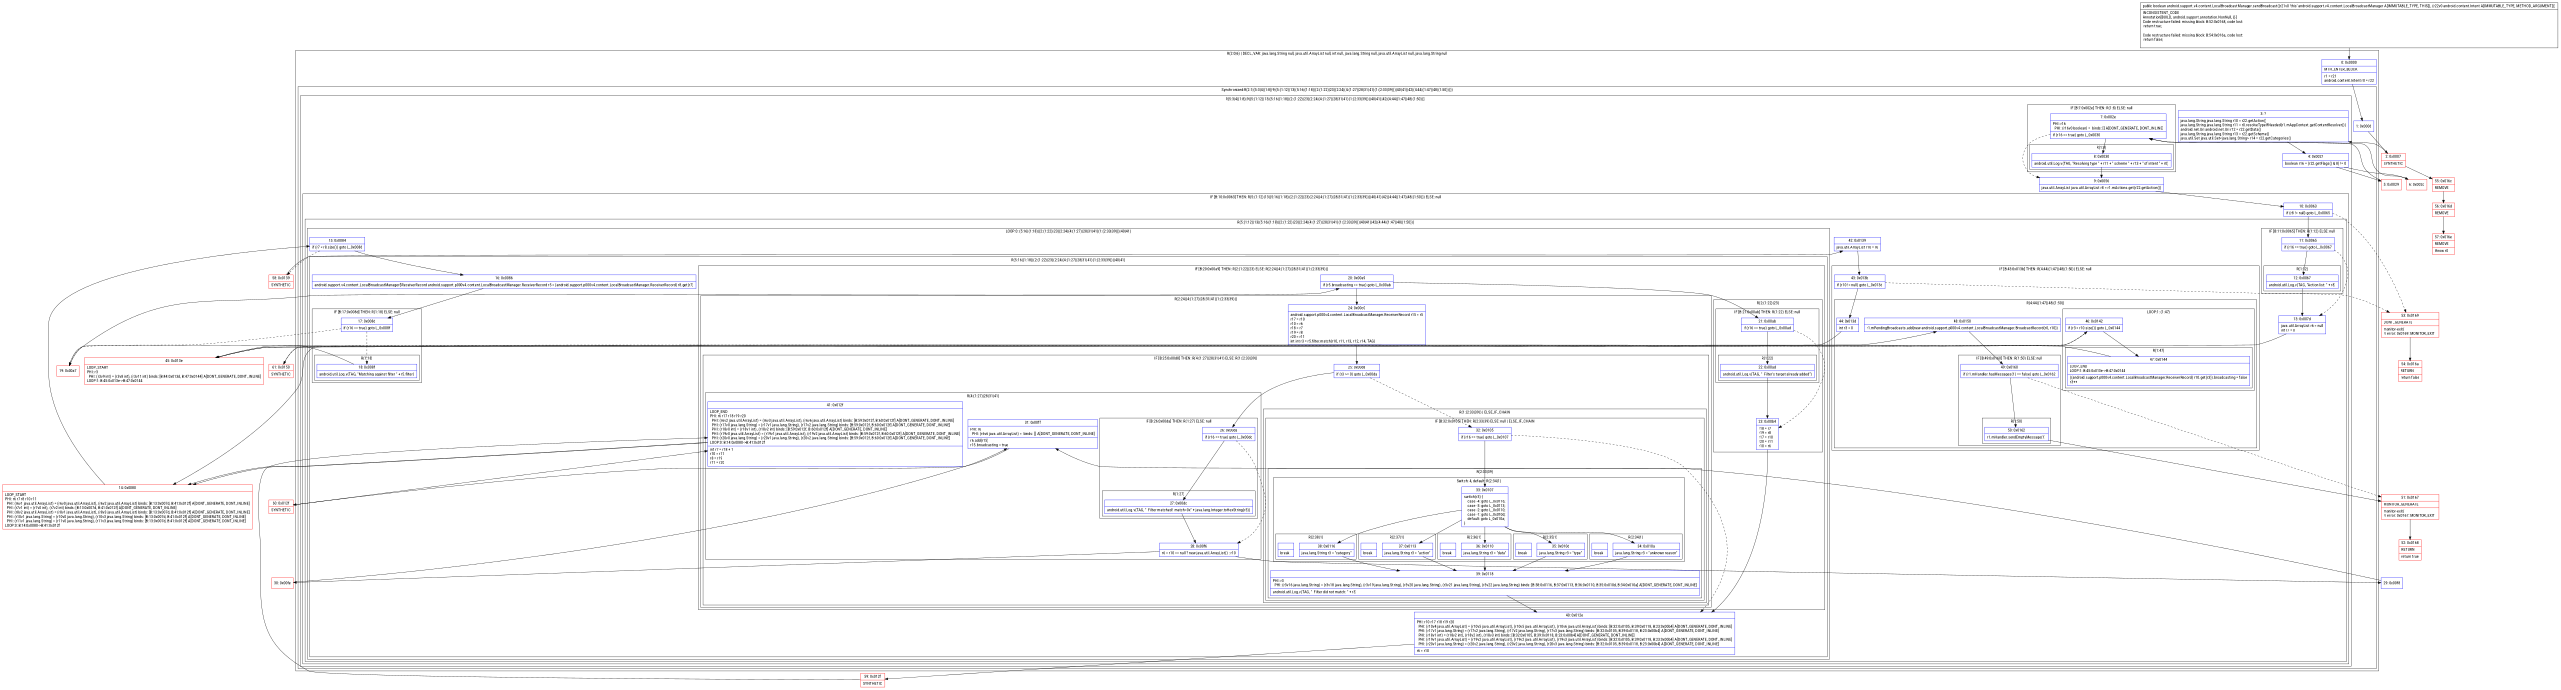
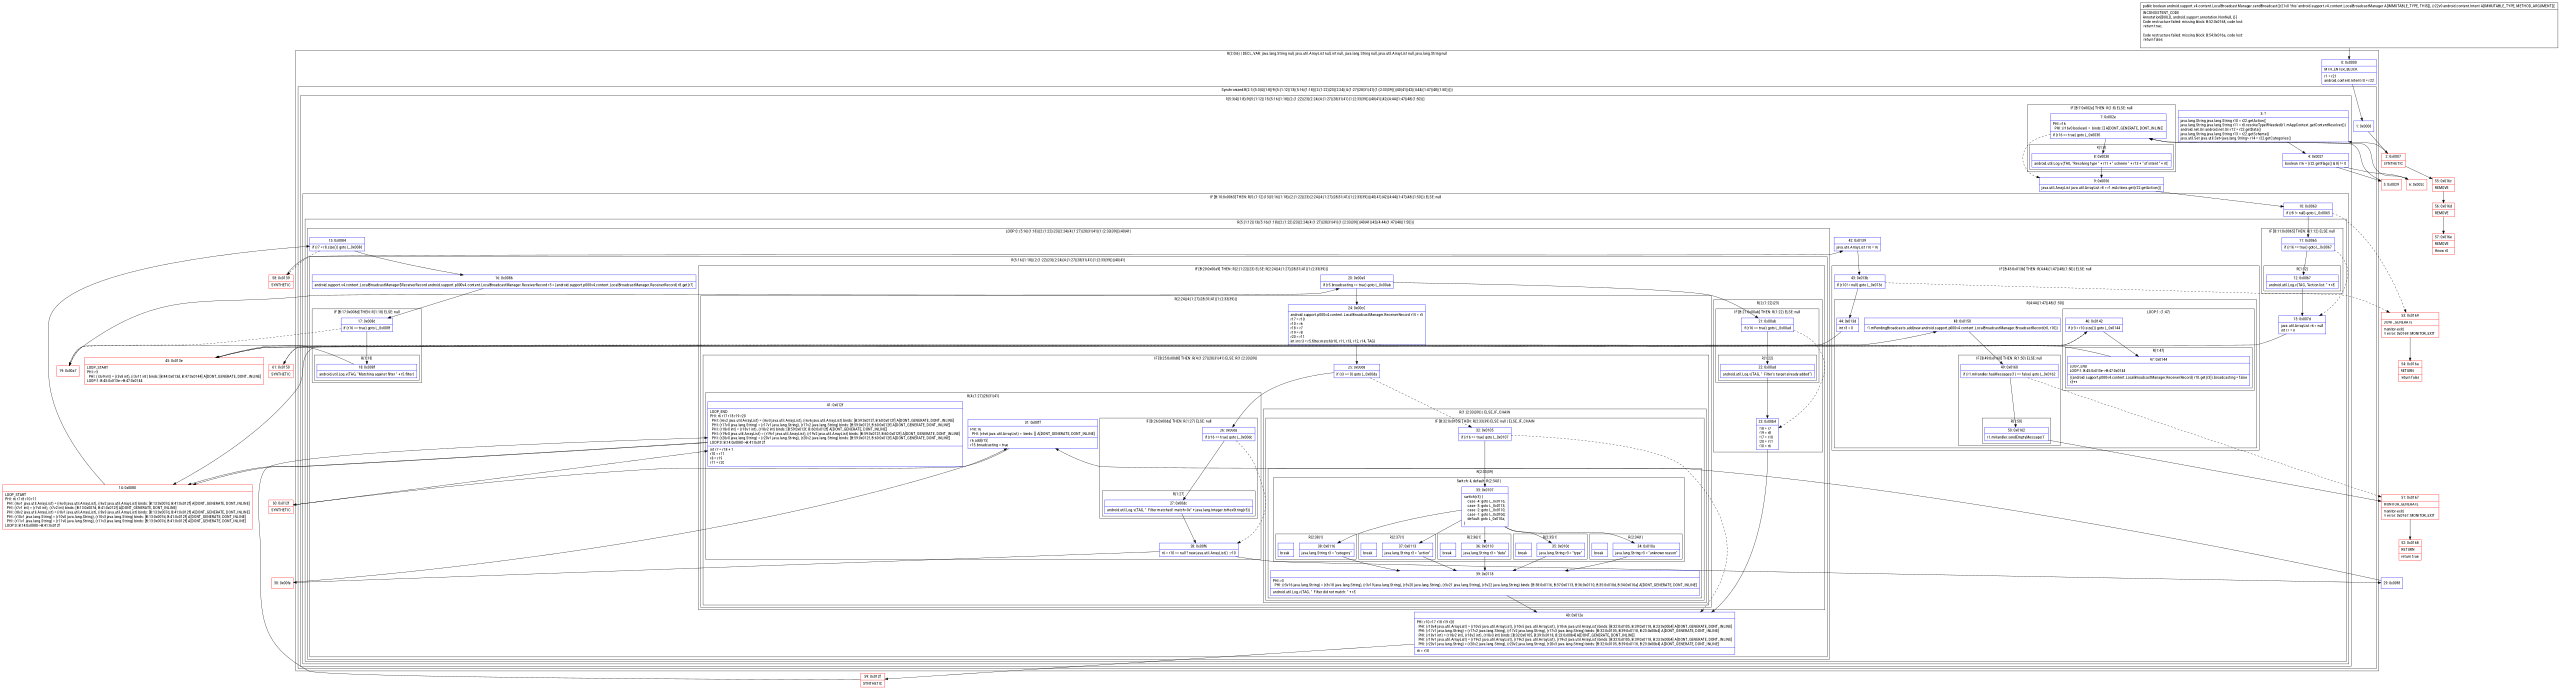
(367, 349) -> (367, 349)
